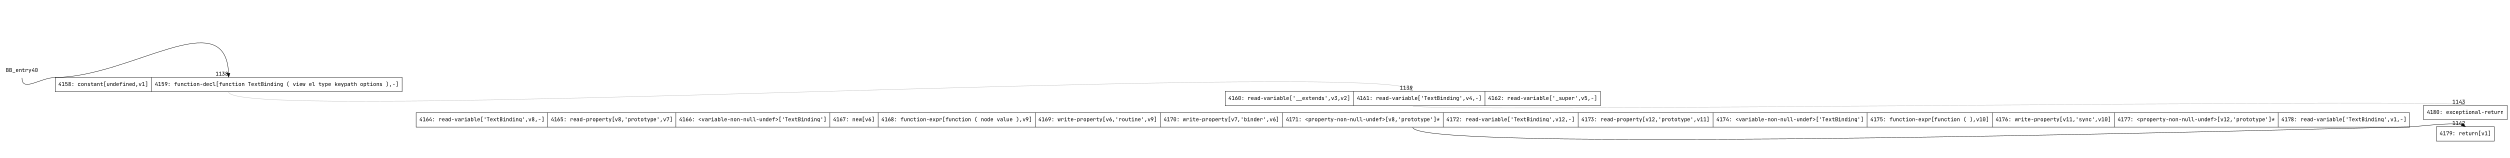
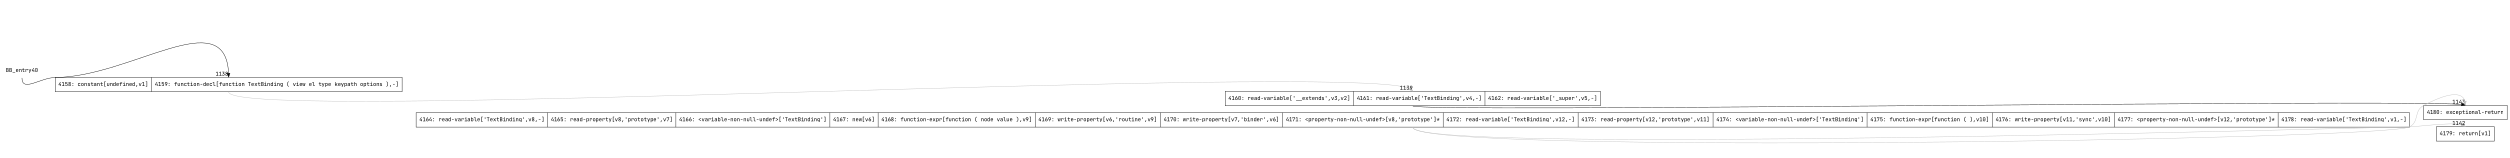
(1937, 106) -> (1937, 106)
(1937, 137) -> (1937, 137)
none -> (1947, 142)
